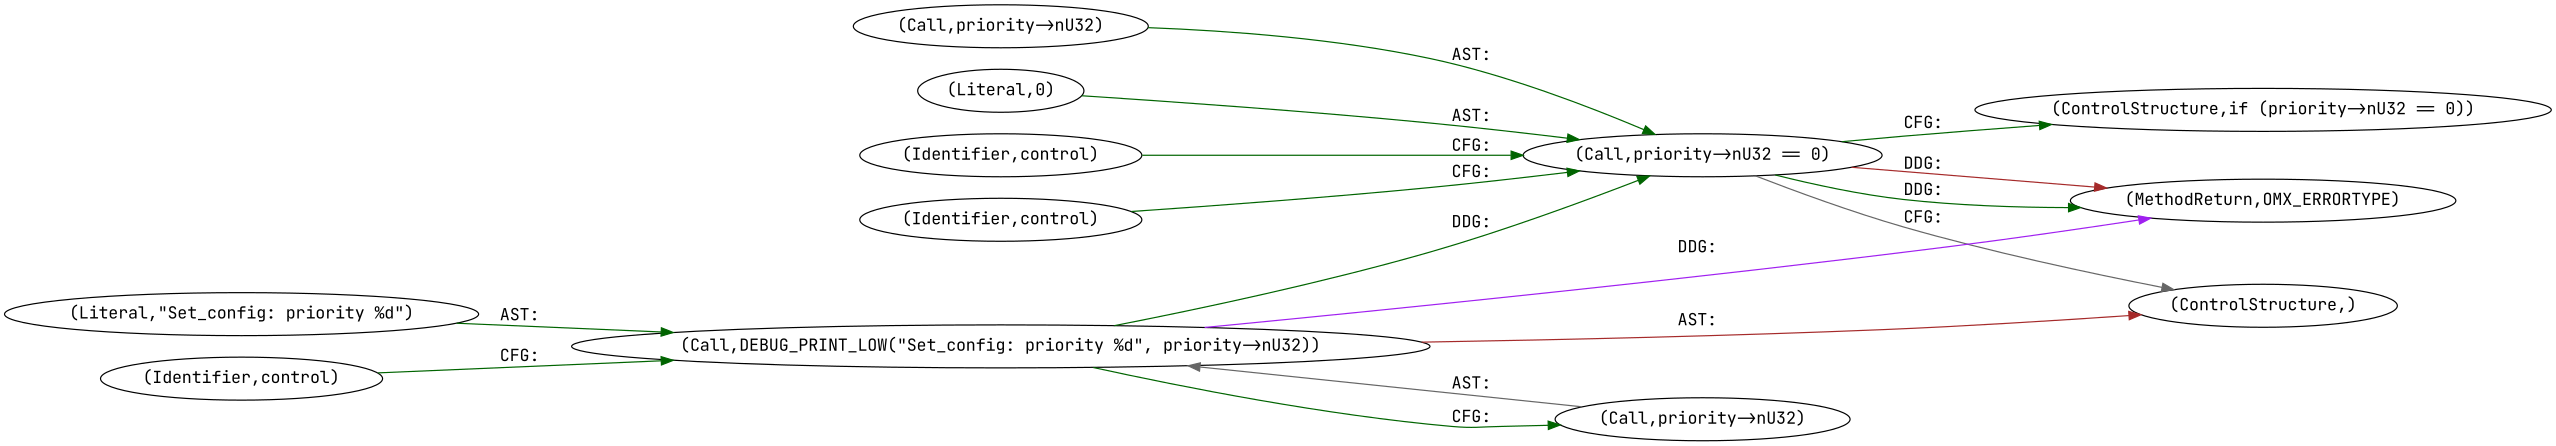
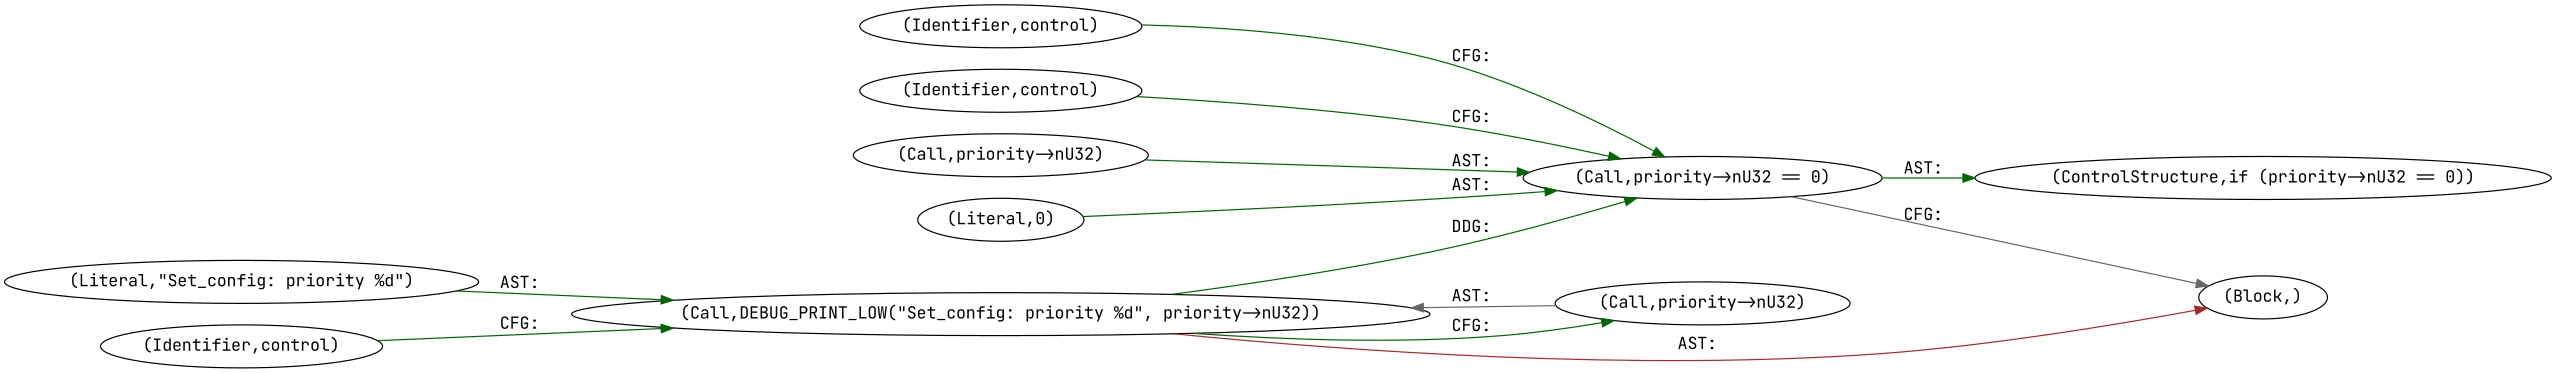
(1929, 124) -> (1929, 169)
(2263, 201) -> none
(2263, 306) -> (2263, 297)
